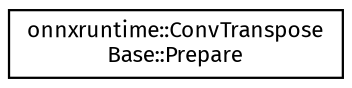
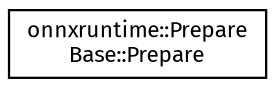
(176, 44) -> (138, 44)
